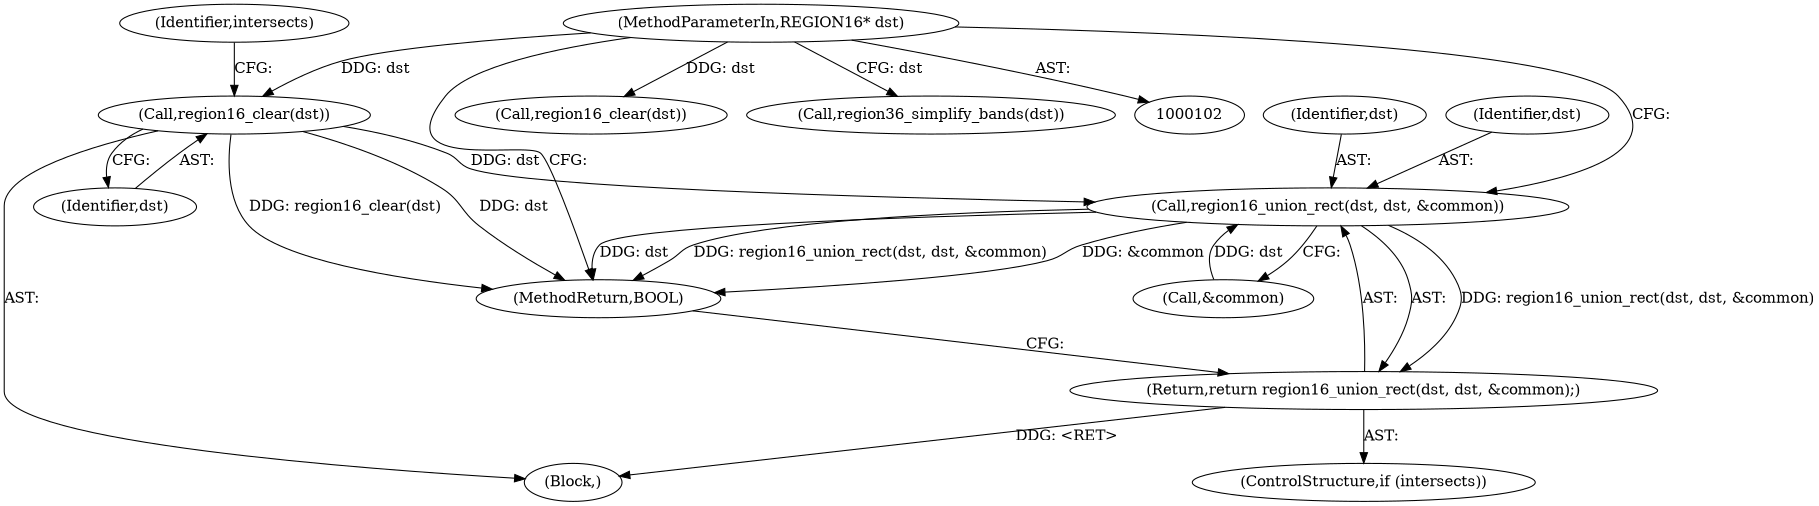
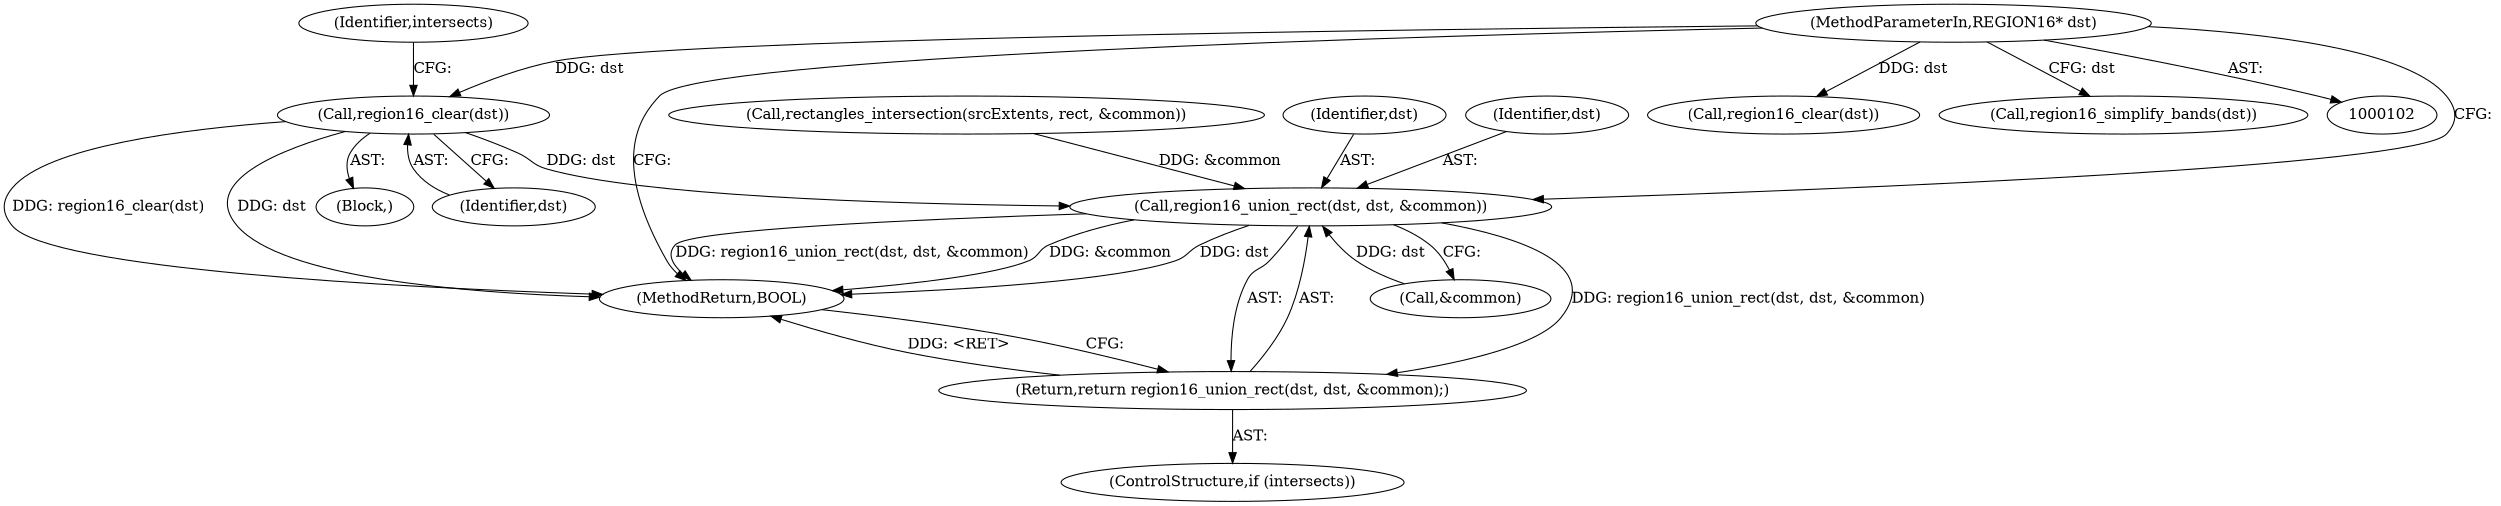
(931, 115) -> (2123, 115)
none -> (967, 115)
(928, 441) -> (919, 355)
